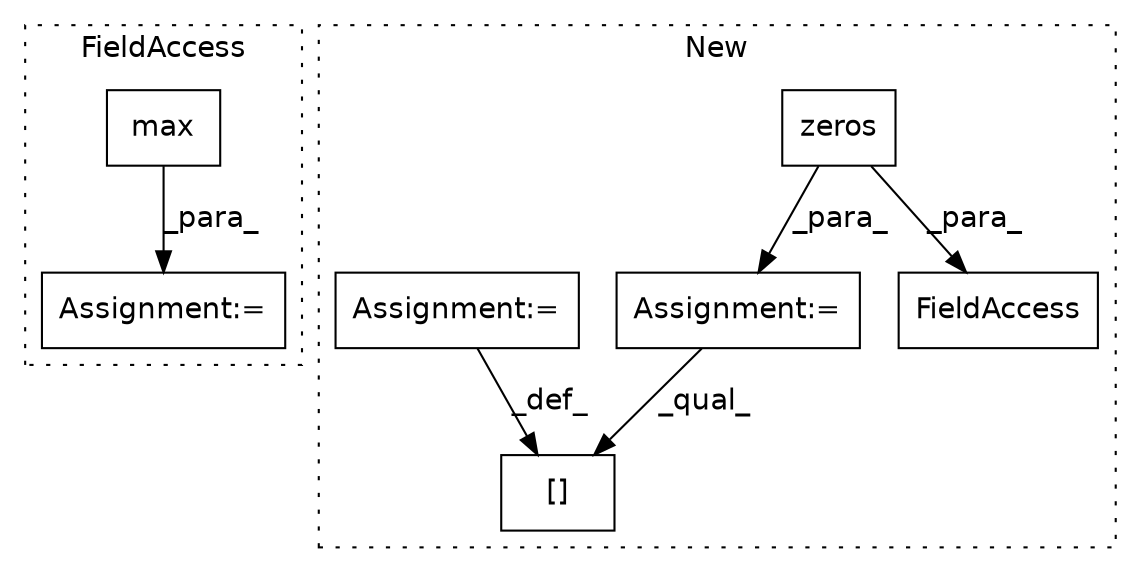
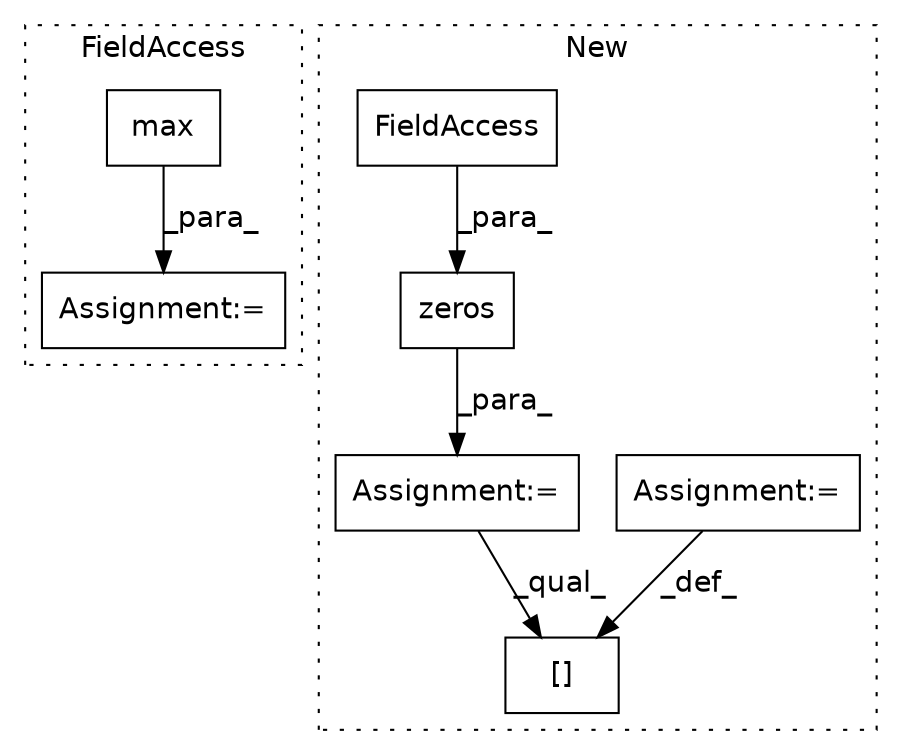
(911, 211) -> (457, 209)
